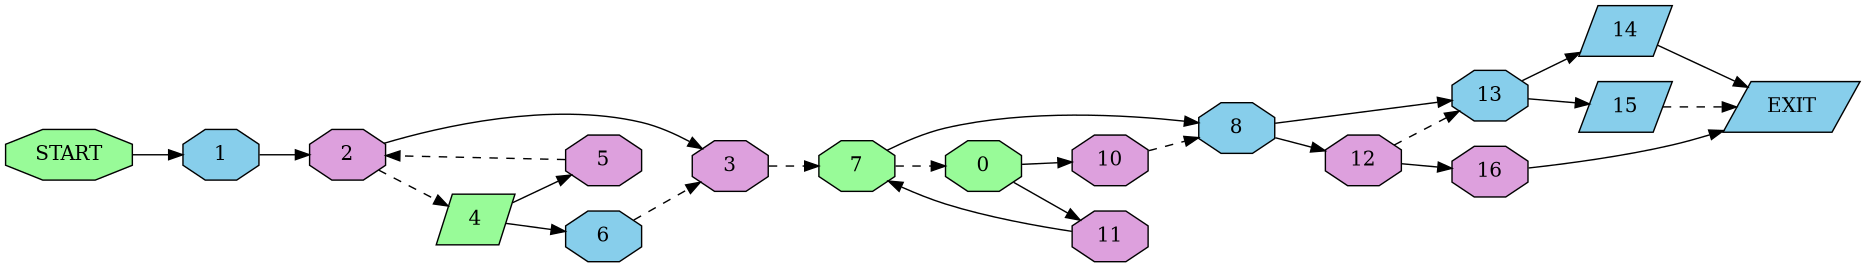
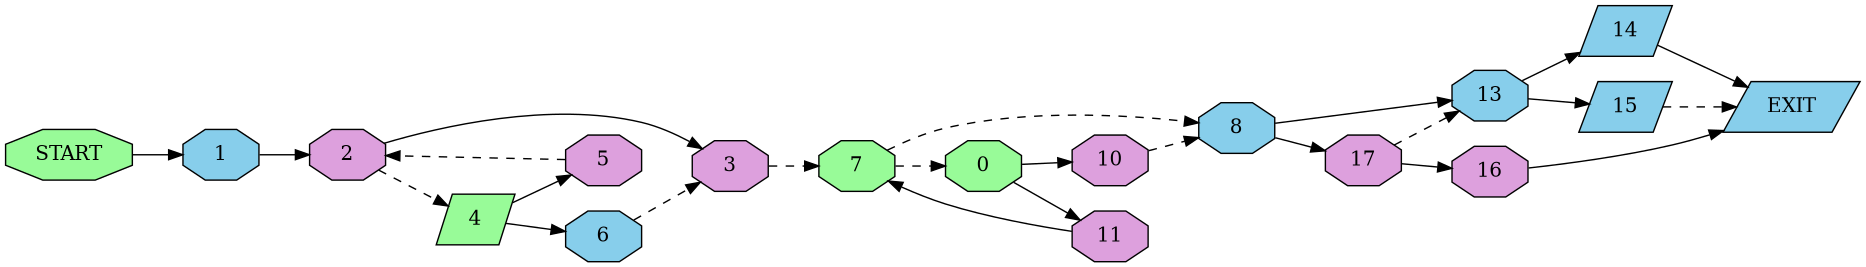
(1033, 116) -> (1033, 116)
(1363, 160) -> (1363, 160)
